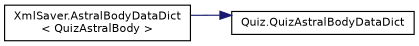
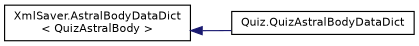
(205, 15) -> (217, 31)
